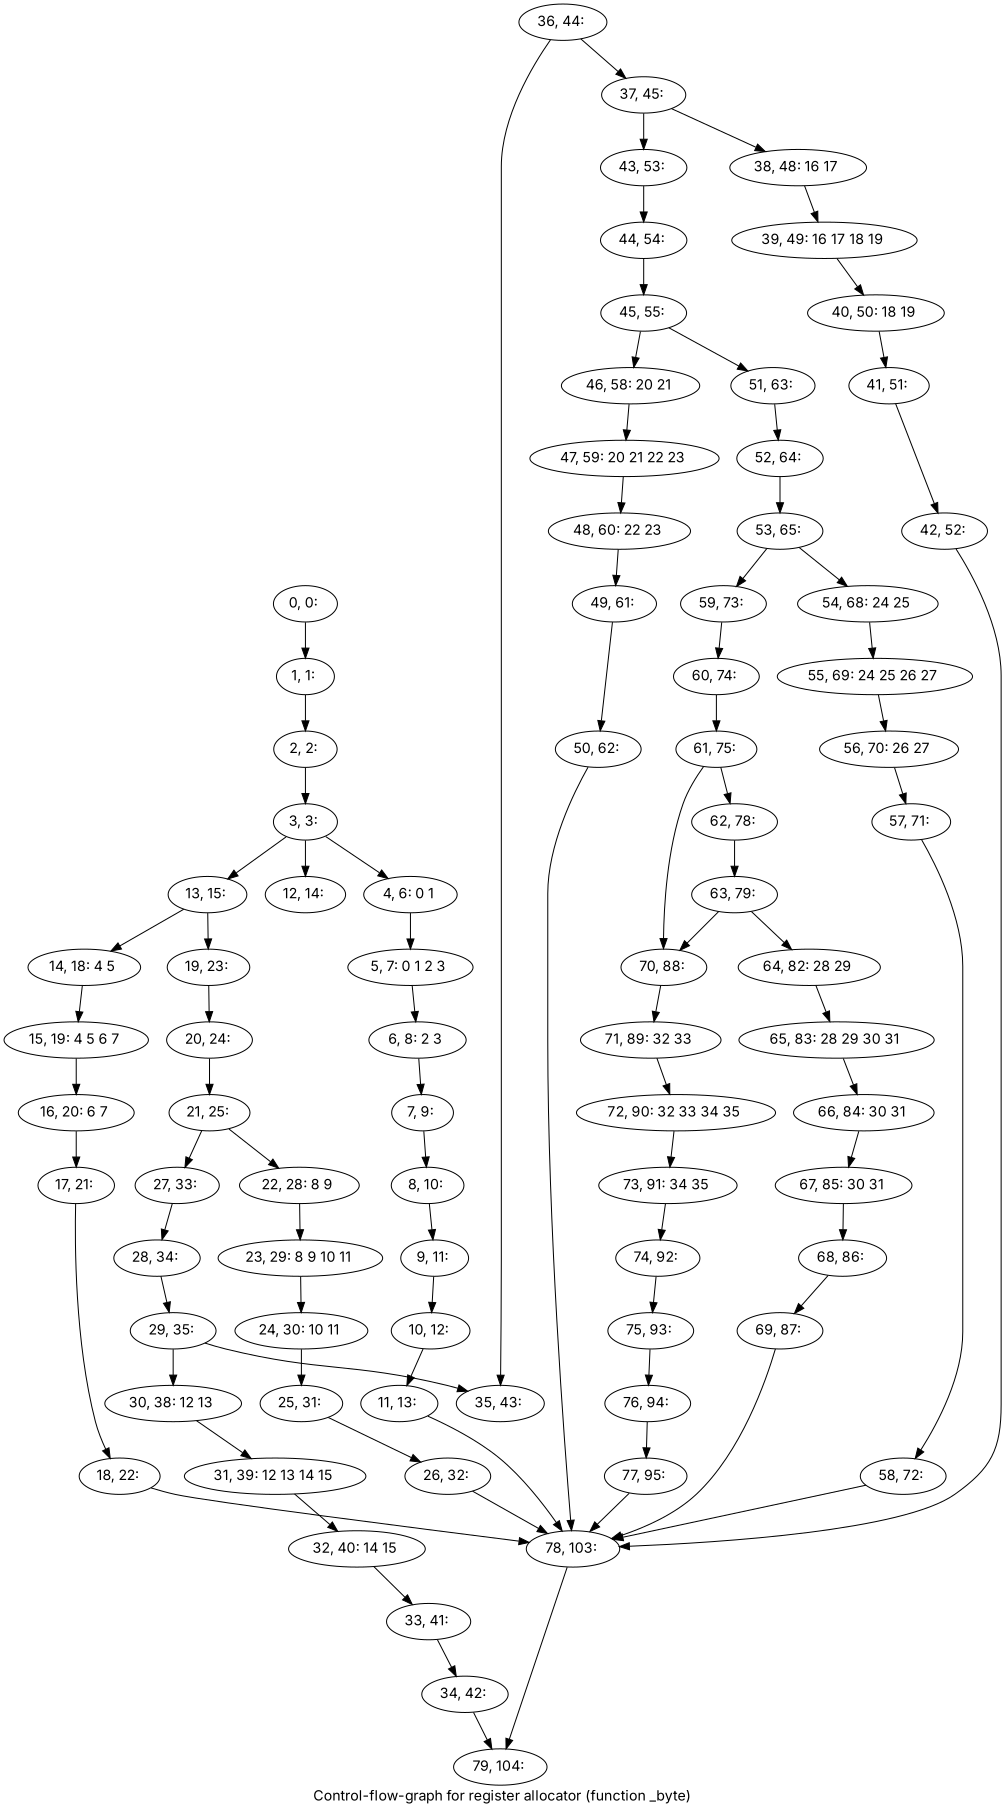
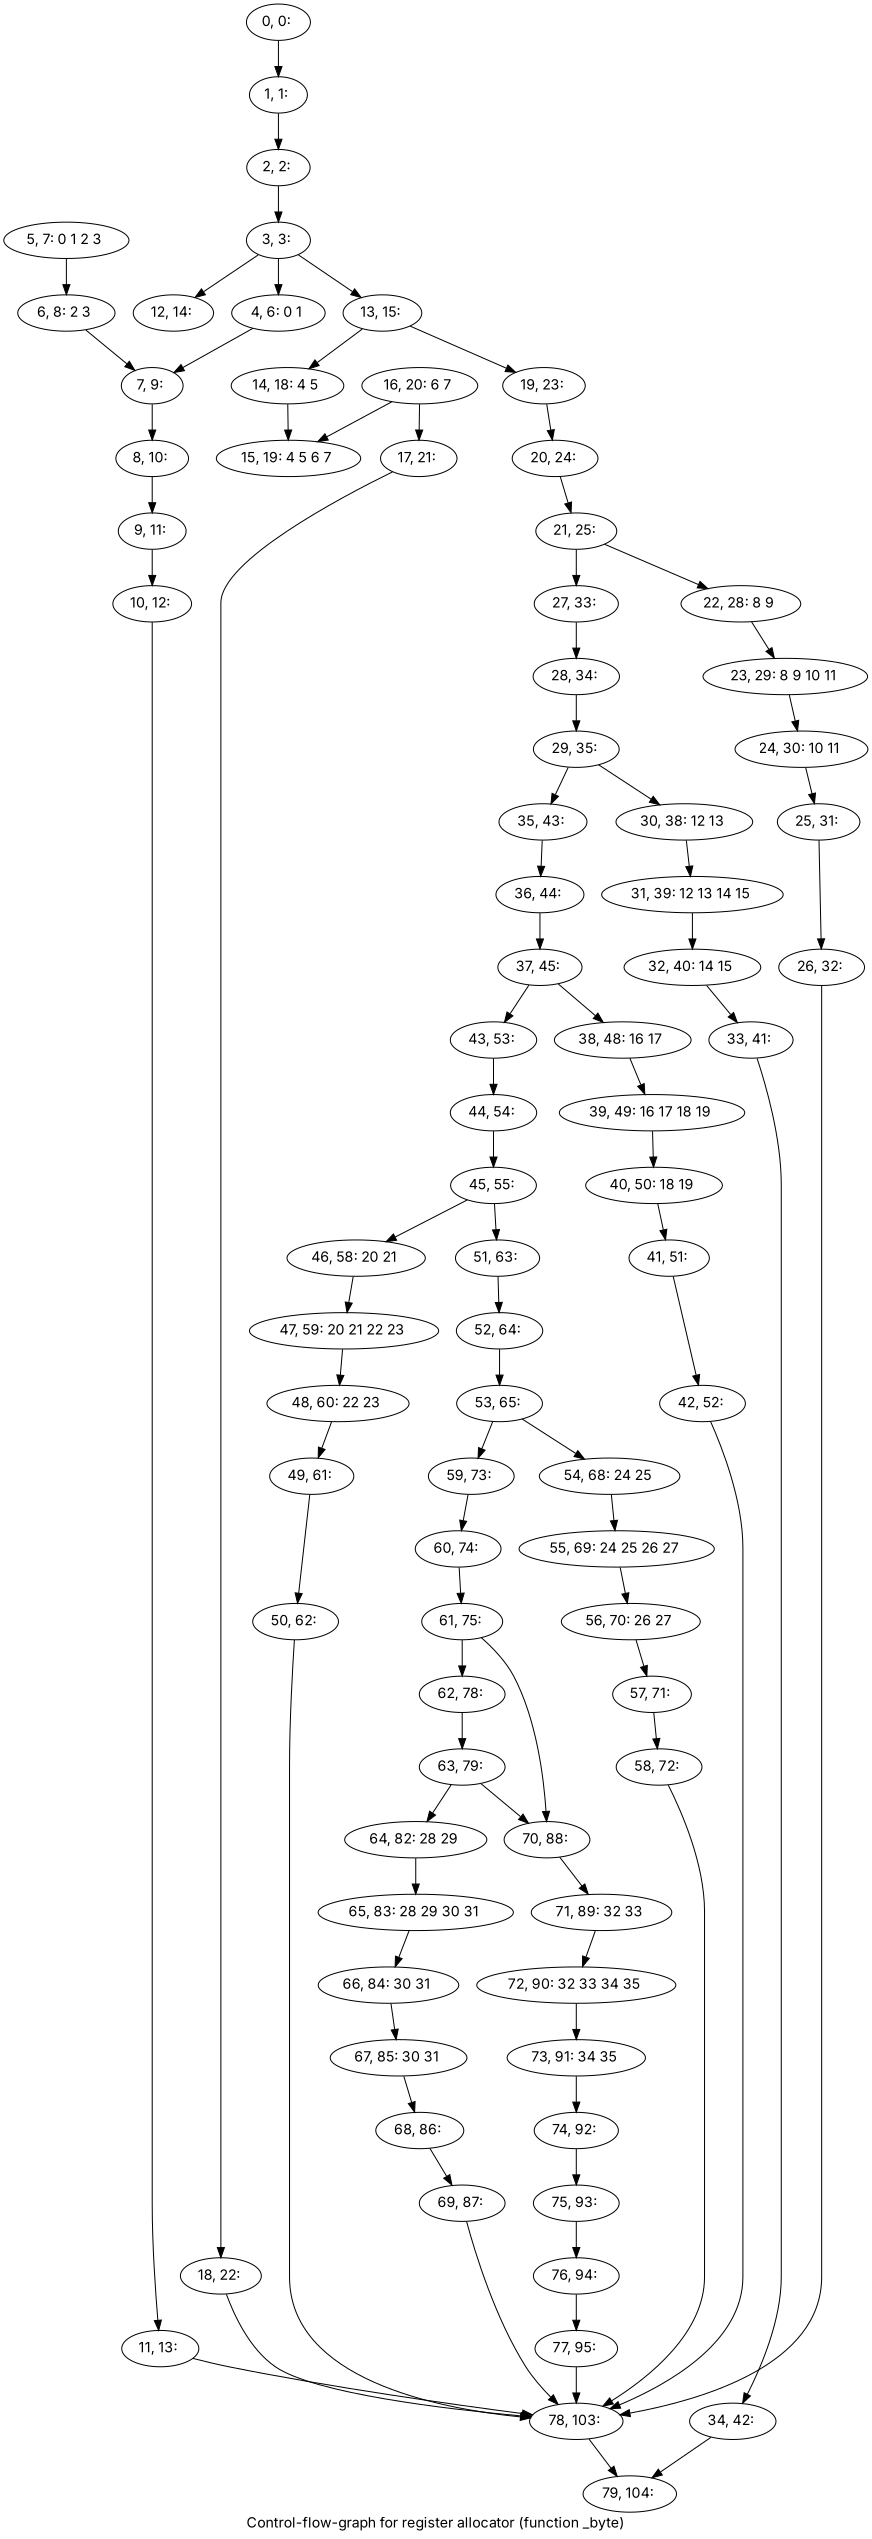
(501, 702) -> (542, 853)
(410, 926) -> (218, 348)
(76, 1071) -> (359, 419)
